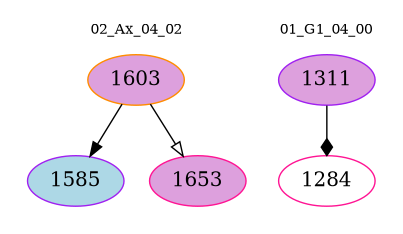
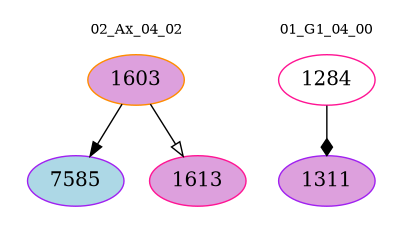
(327, 122) -> (327, 122)
(76, 181) -> (76, 181)
(198, 181) -> (198, 181)
